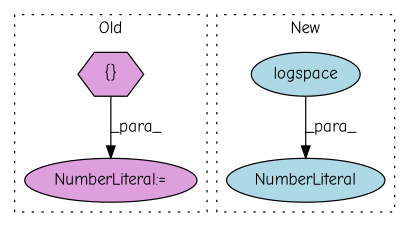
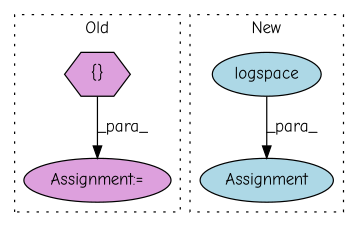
(111, 180) -> (97, 180)
(306, 180) -> (267, 180)
